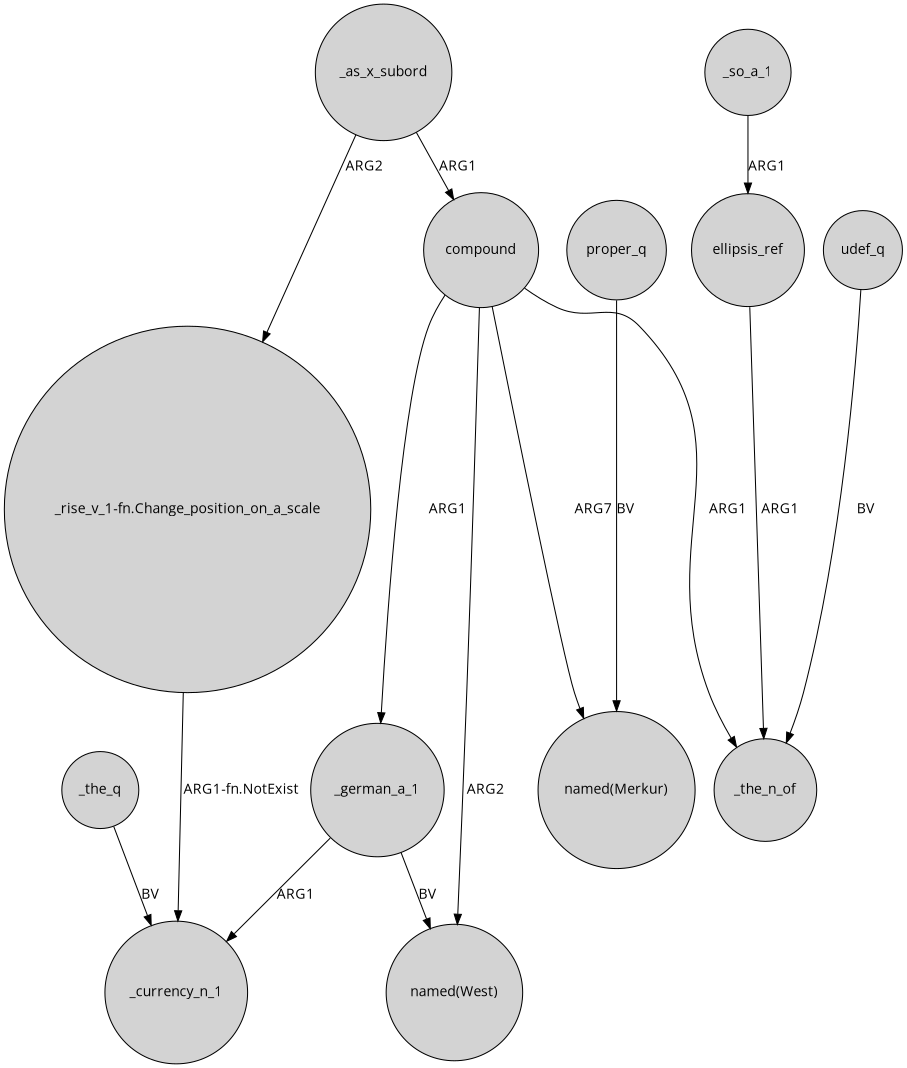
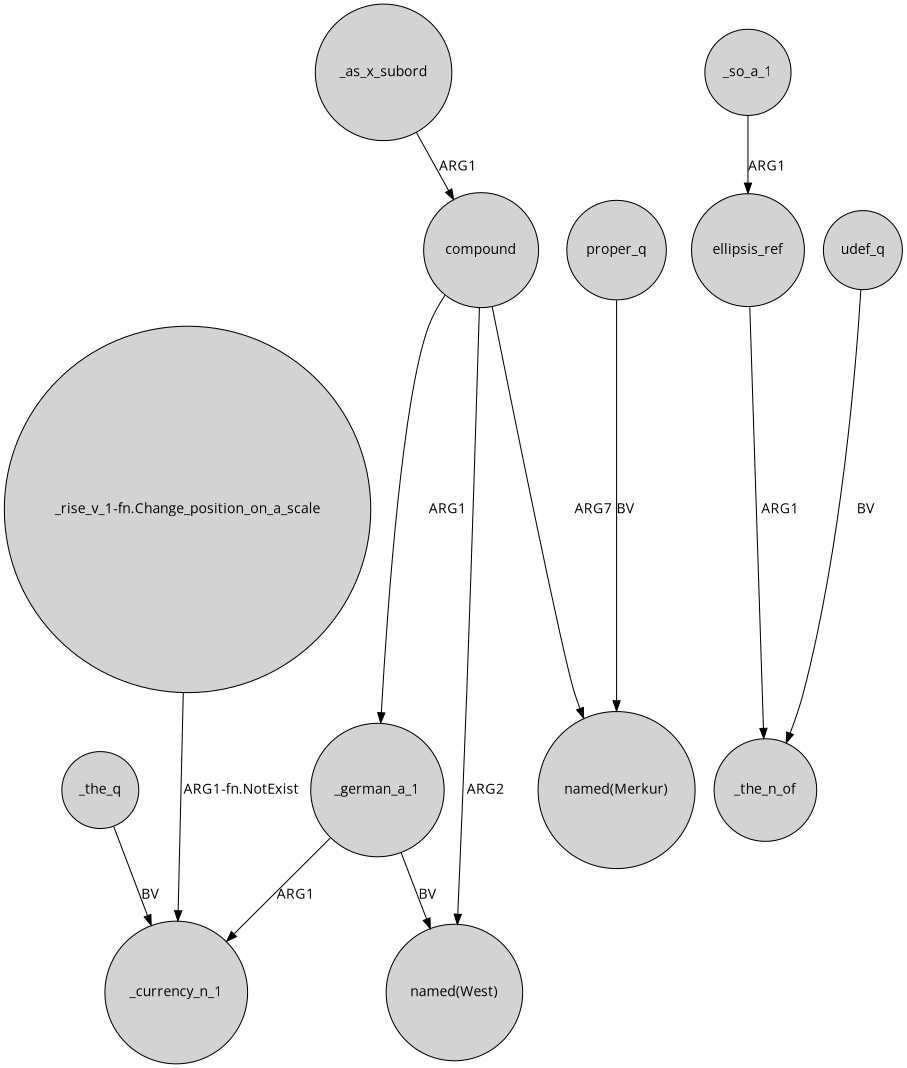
(311, 234) -> none
(696, 466) -> none
